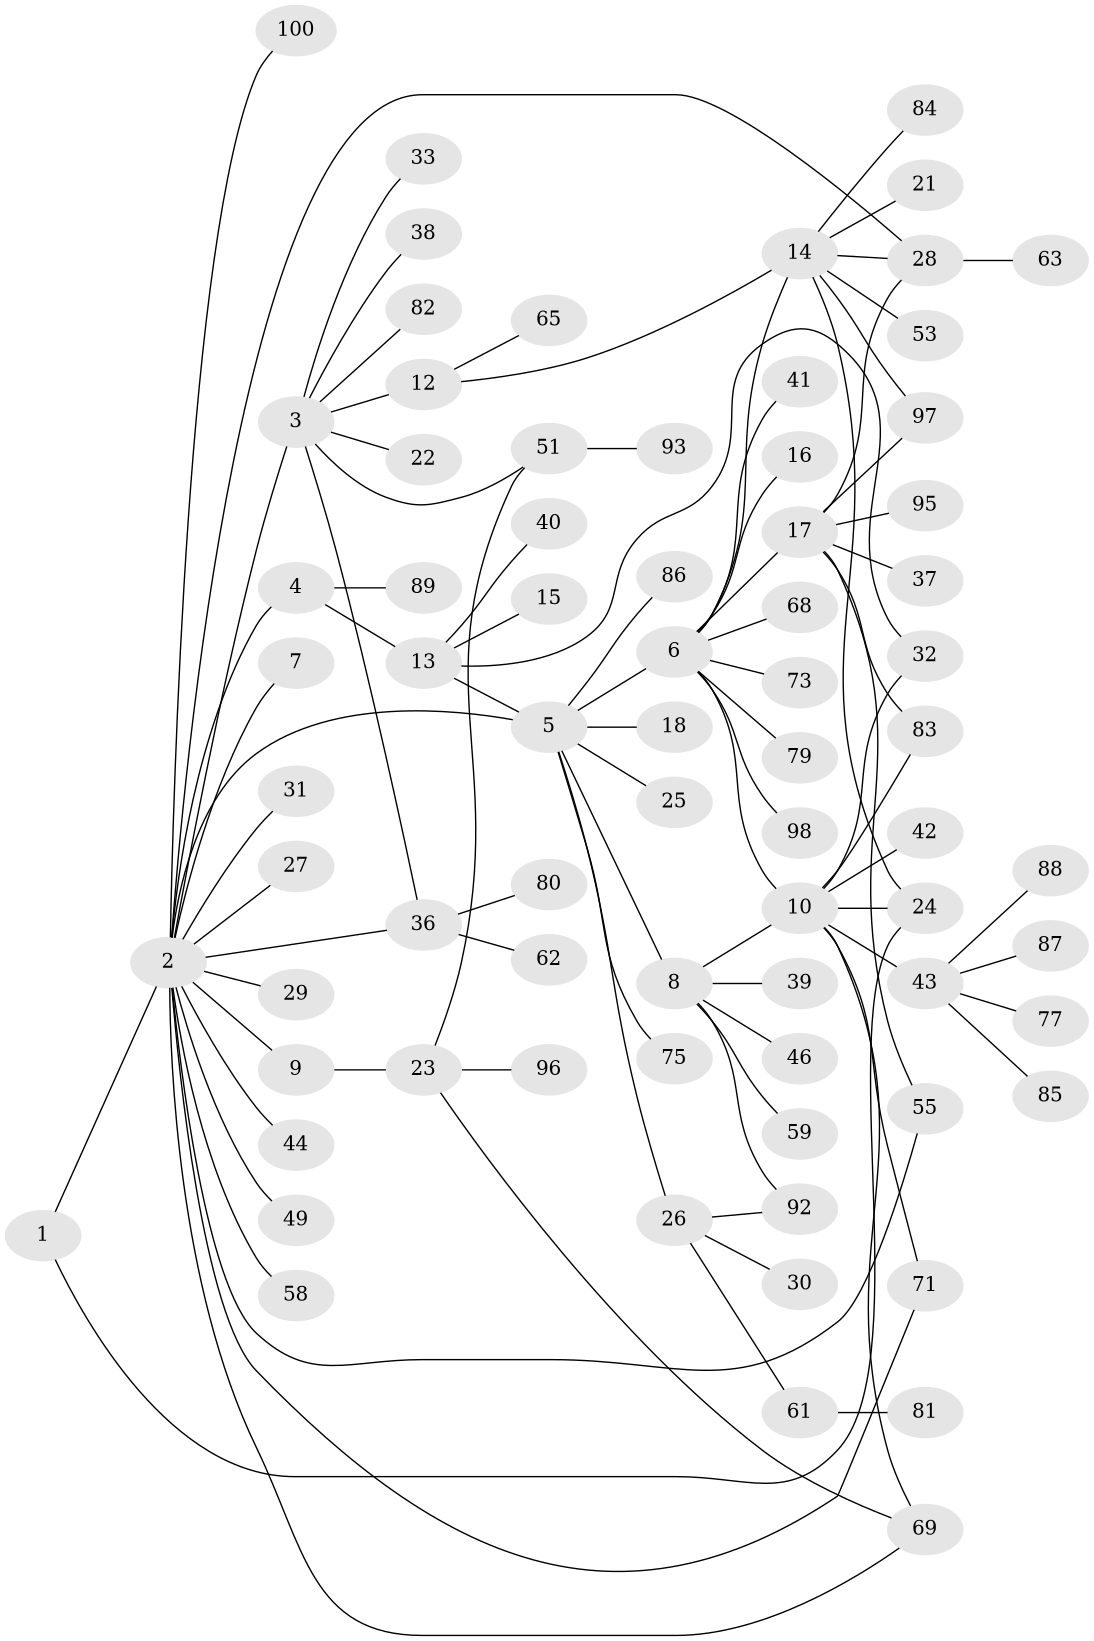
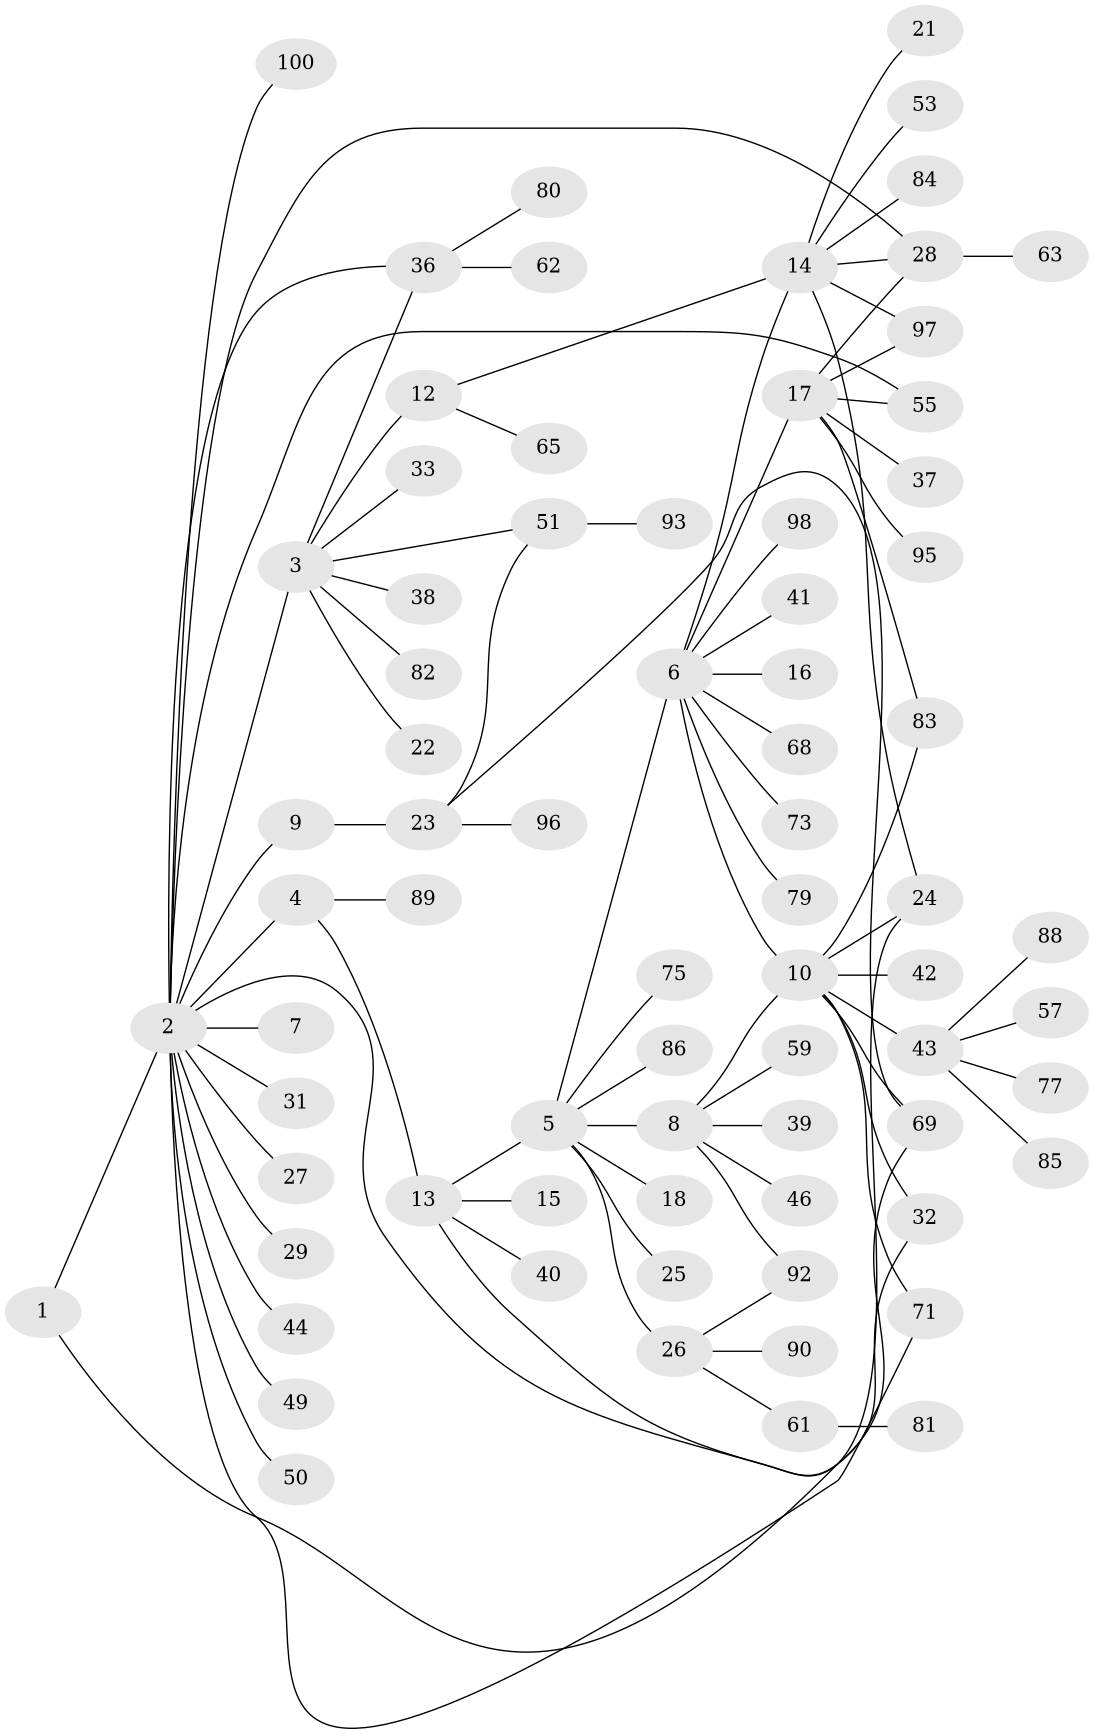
(281, 739) -> none
(1051, 946) -> (1051, 1013)
(800, 1284) -> (800, 1351)
(296, 1296) -> (296, 1479)
